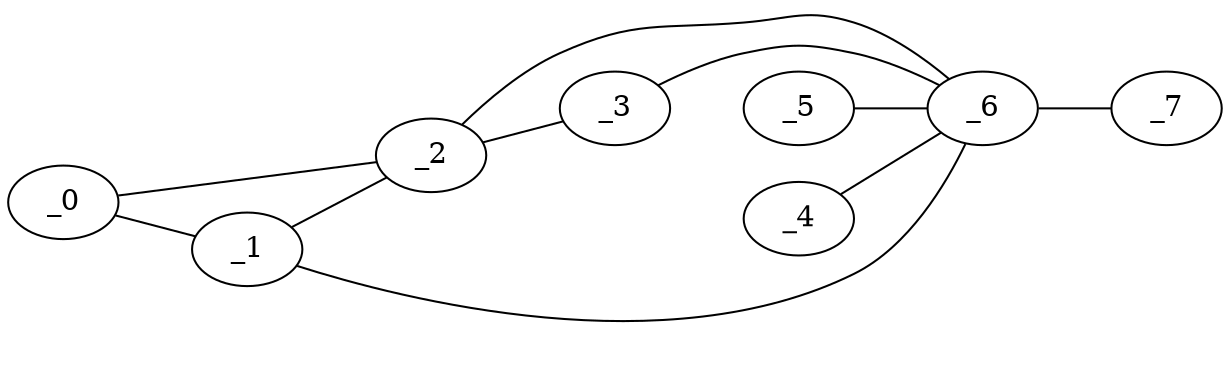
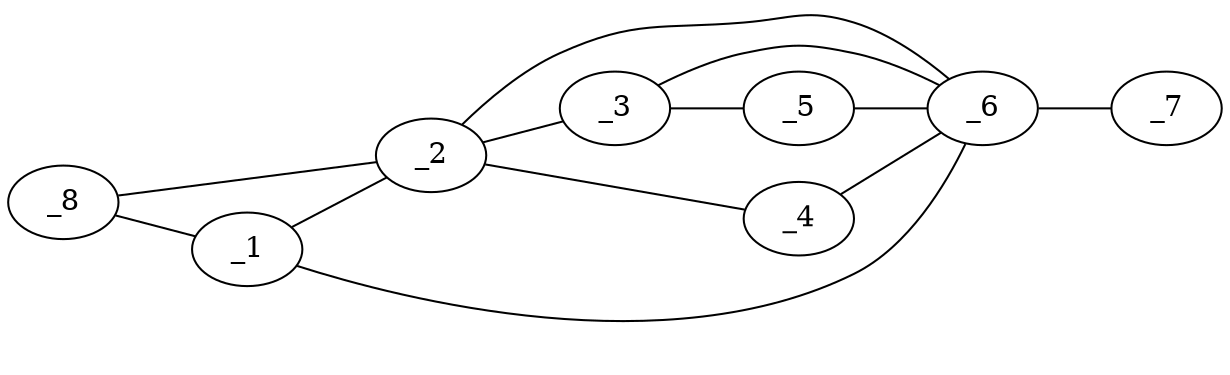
none -> (707, 108)
none -> (615, 187)
(63, 202) -> (63, 202)
